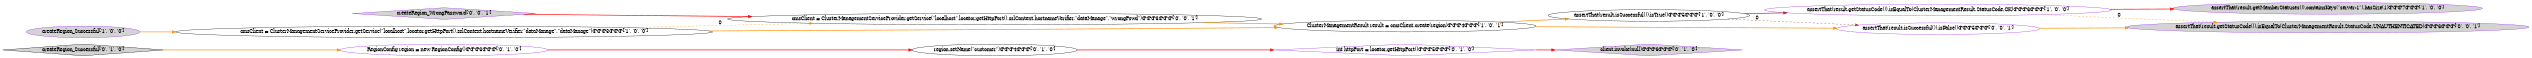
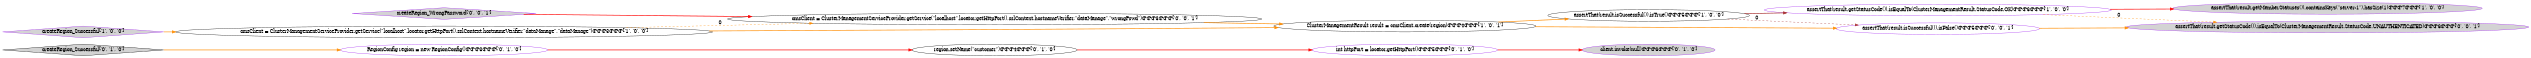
(83, 32) -> (83, 32)
(1405, 50) -> (1405, 50)
(1649, 50) -> (1649, 50)
